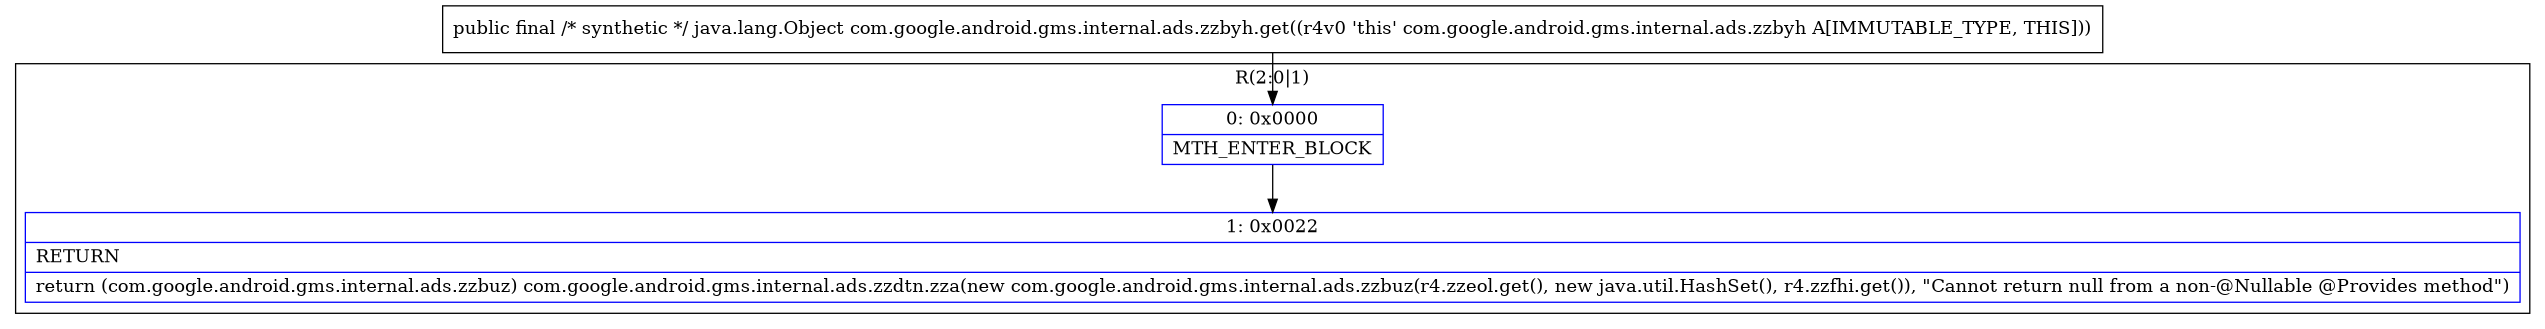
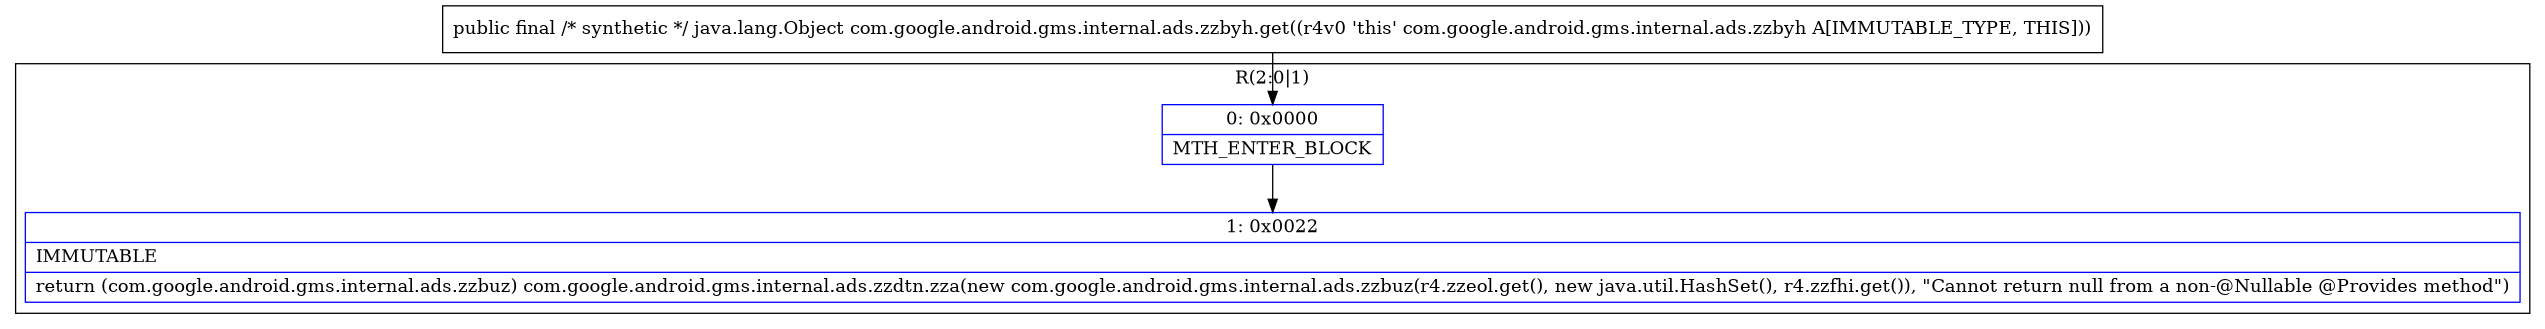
(78, 257) -> (97, 257)
